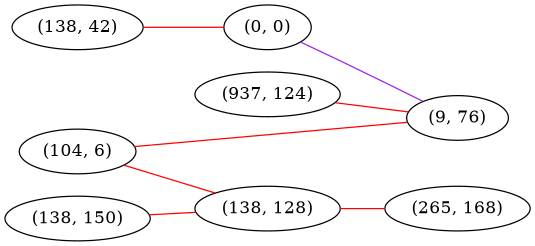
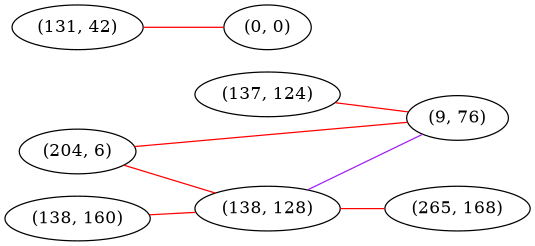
(78, 27) -> (78, 27)
(362, 71) -> (365, 162)
(268, 94) -> (268, 94)
(78, 151) -> (78, 151)
(78, 219) -> (78, 219)
